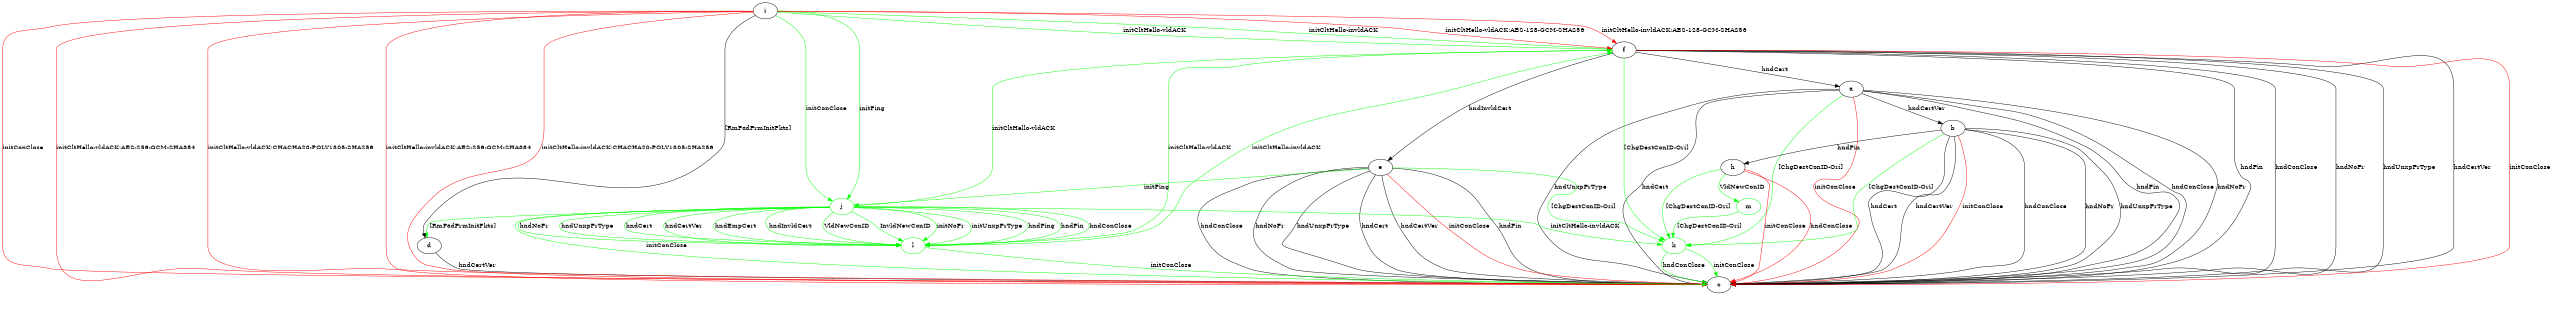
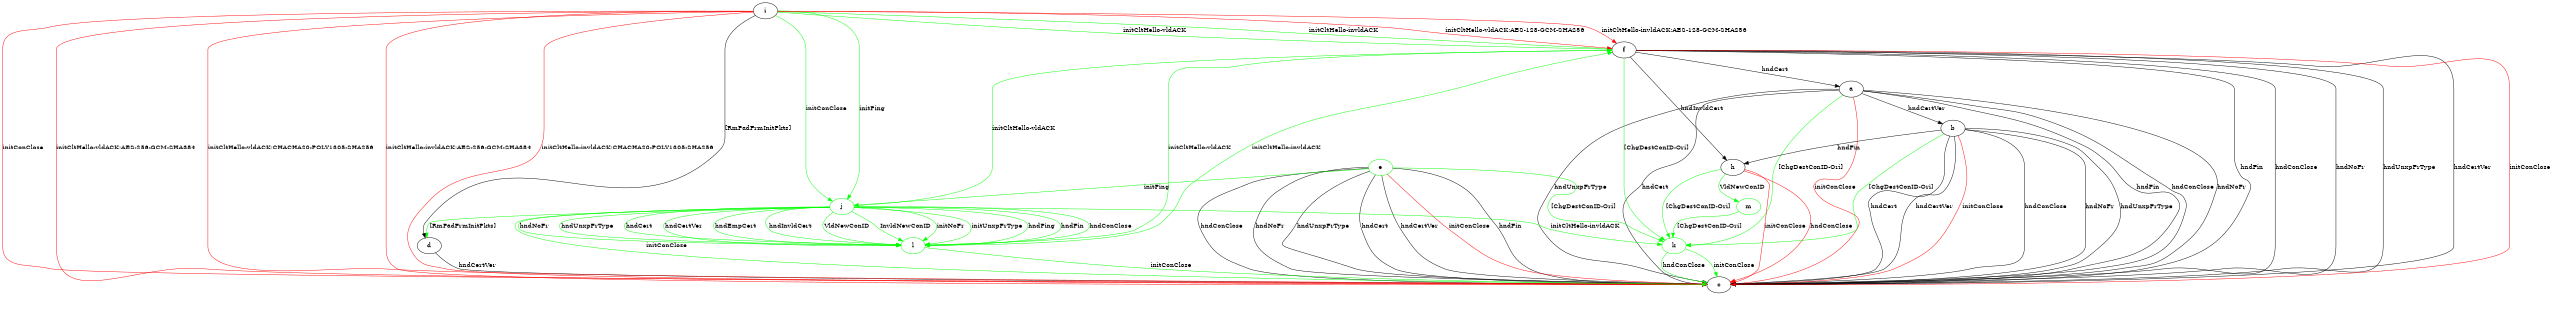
(1496, 93) -> (1675, 104)
(1381, 167) -> (1381, 167)
